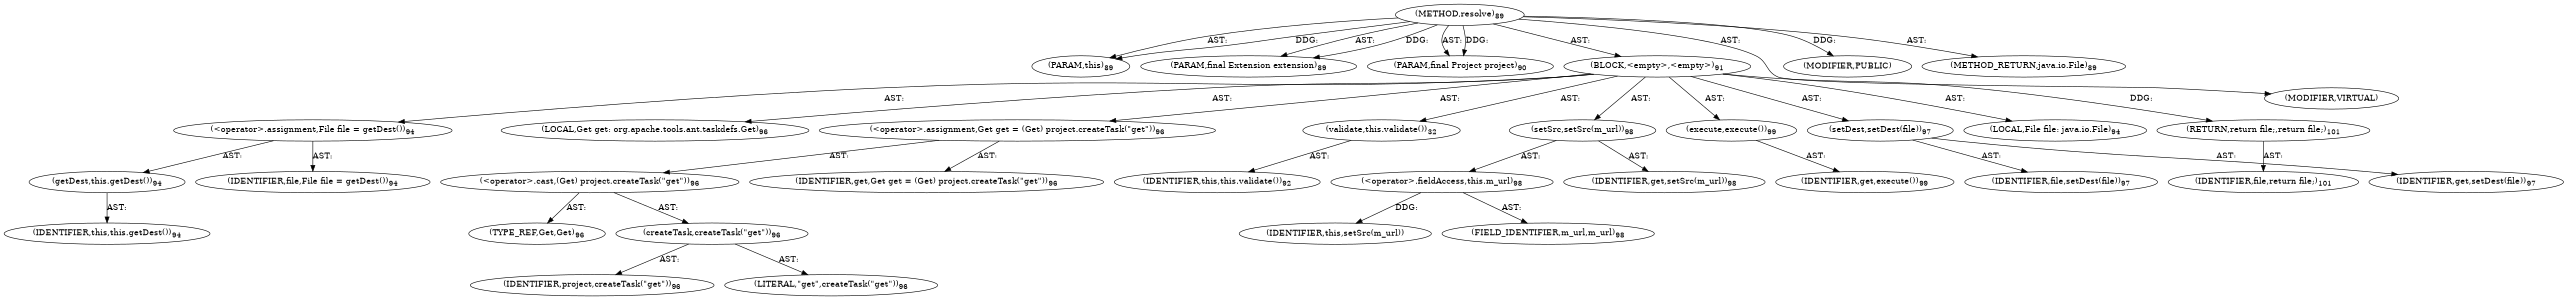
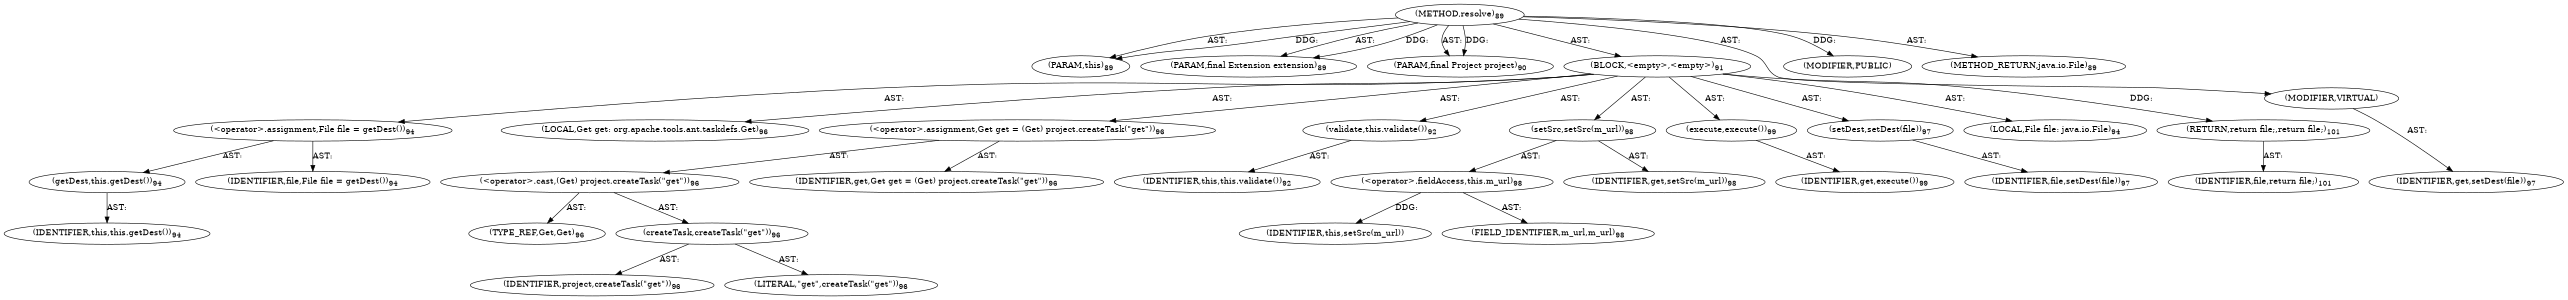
(1433, 130) -> (1433, 130)
(2162, 157) -> (2402, 136)
